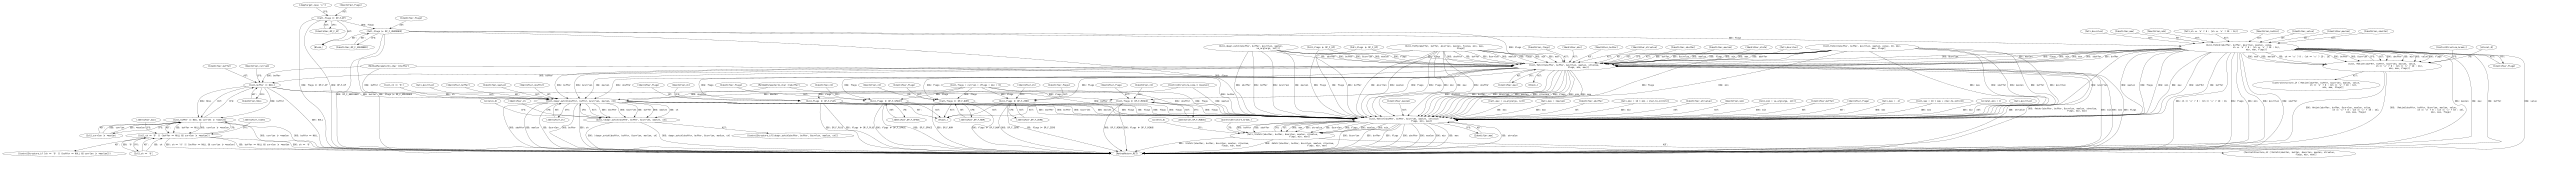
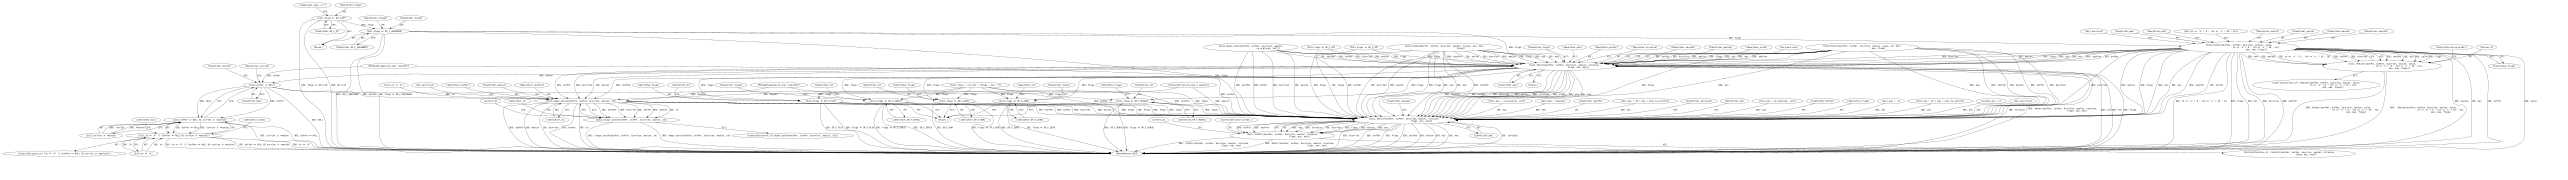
none -> (375, 18)
(440, 97) -> none
